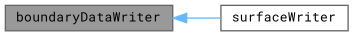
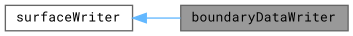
(204, 18) -> (163, 18)
